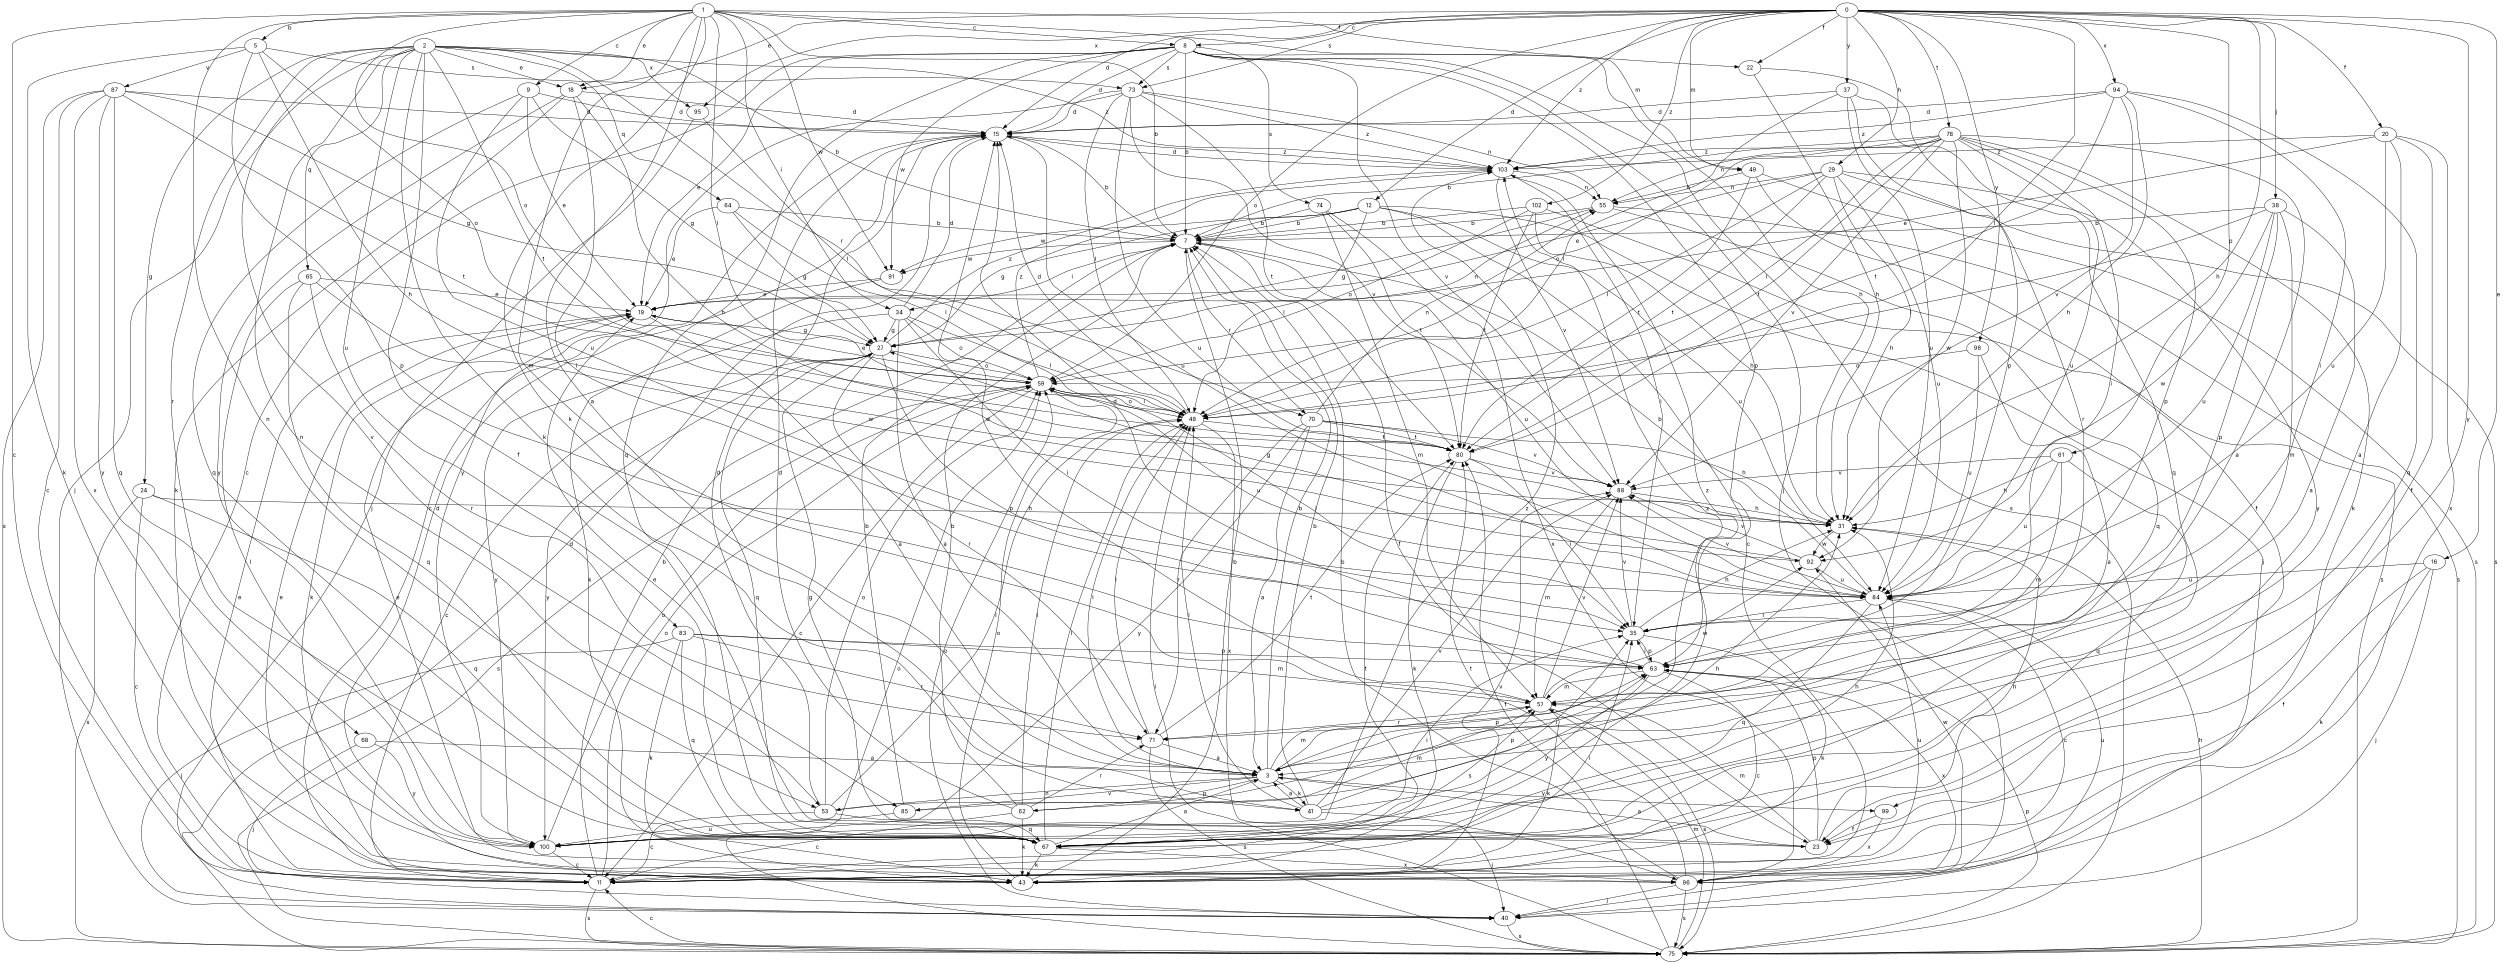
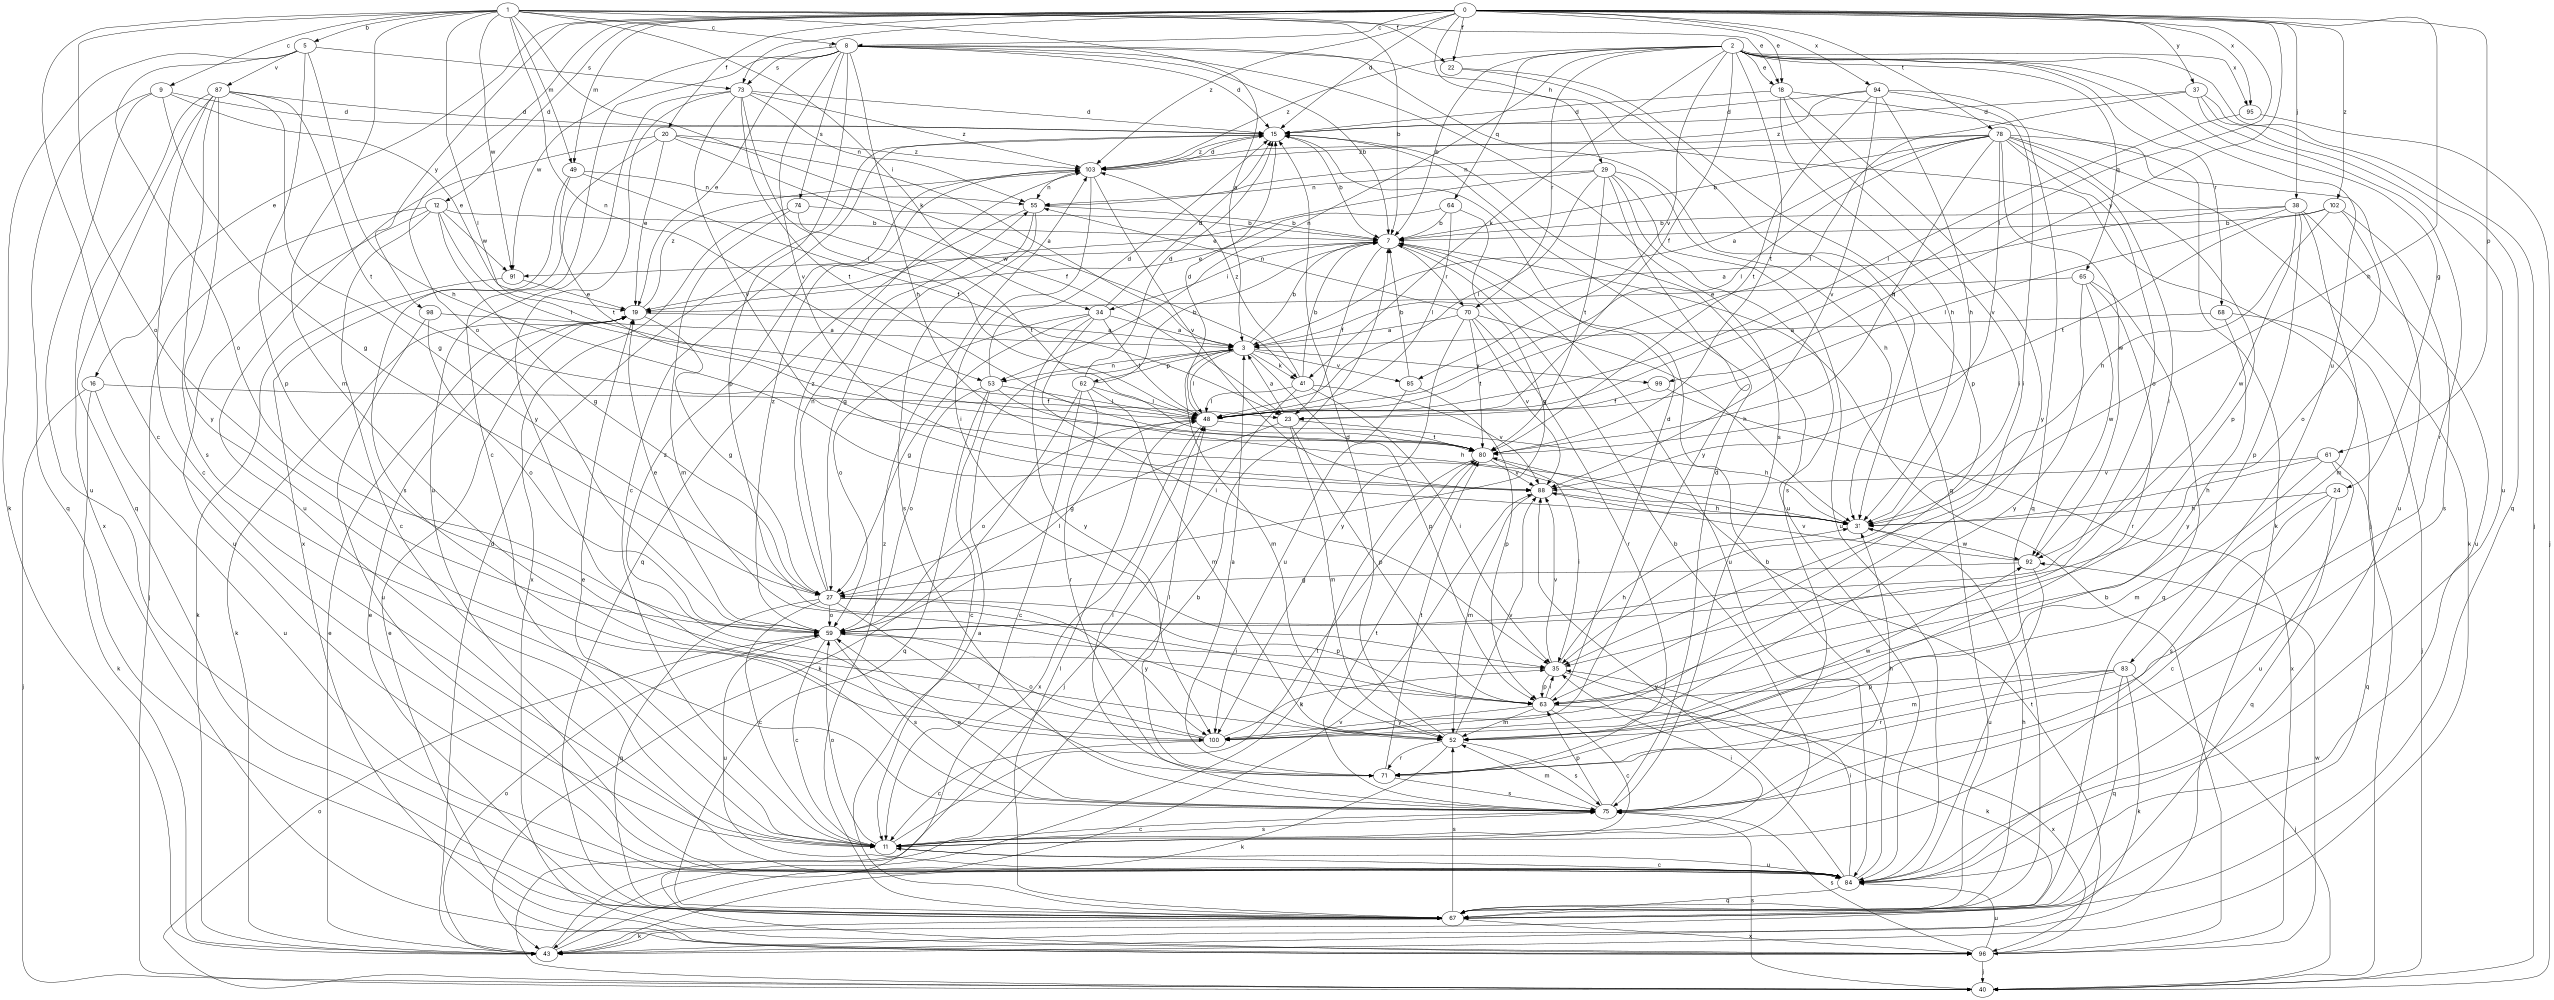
none -> (841, 191)
(251, 562) -> (2015, 509)
(1541, 705) -> (1453, 740)
(1287, 795) -> none
